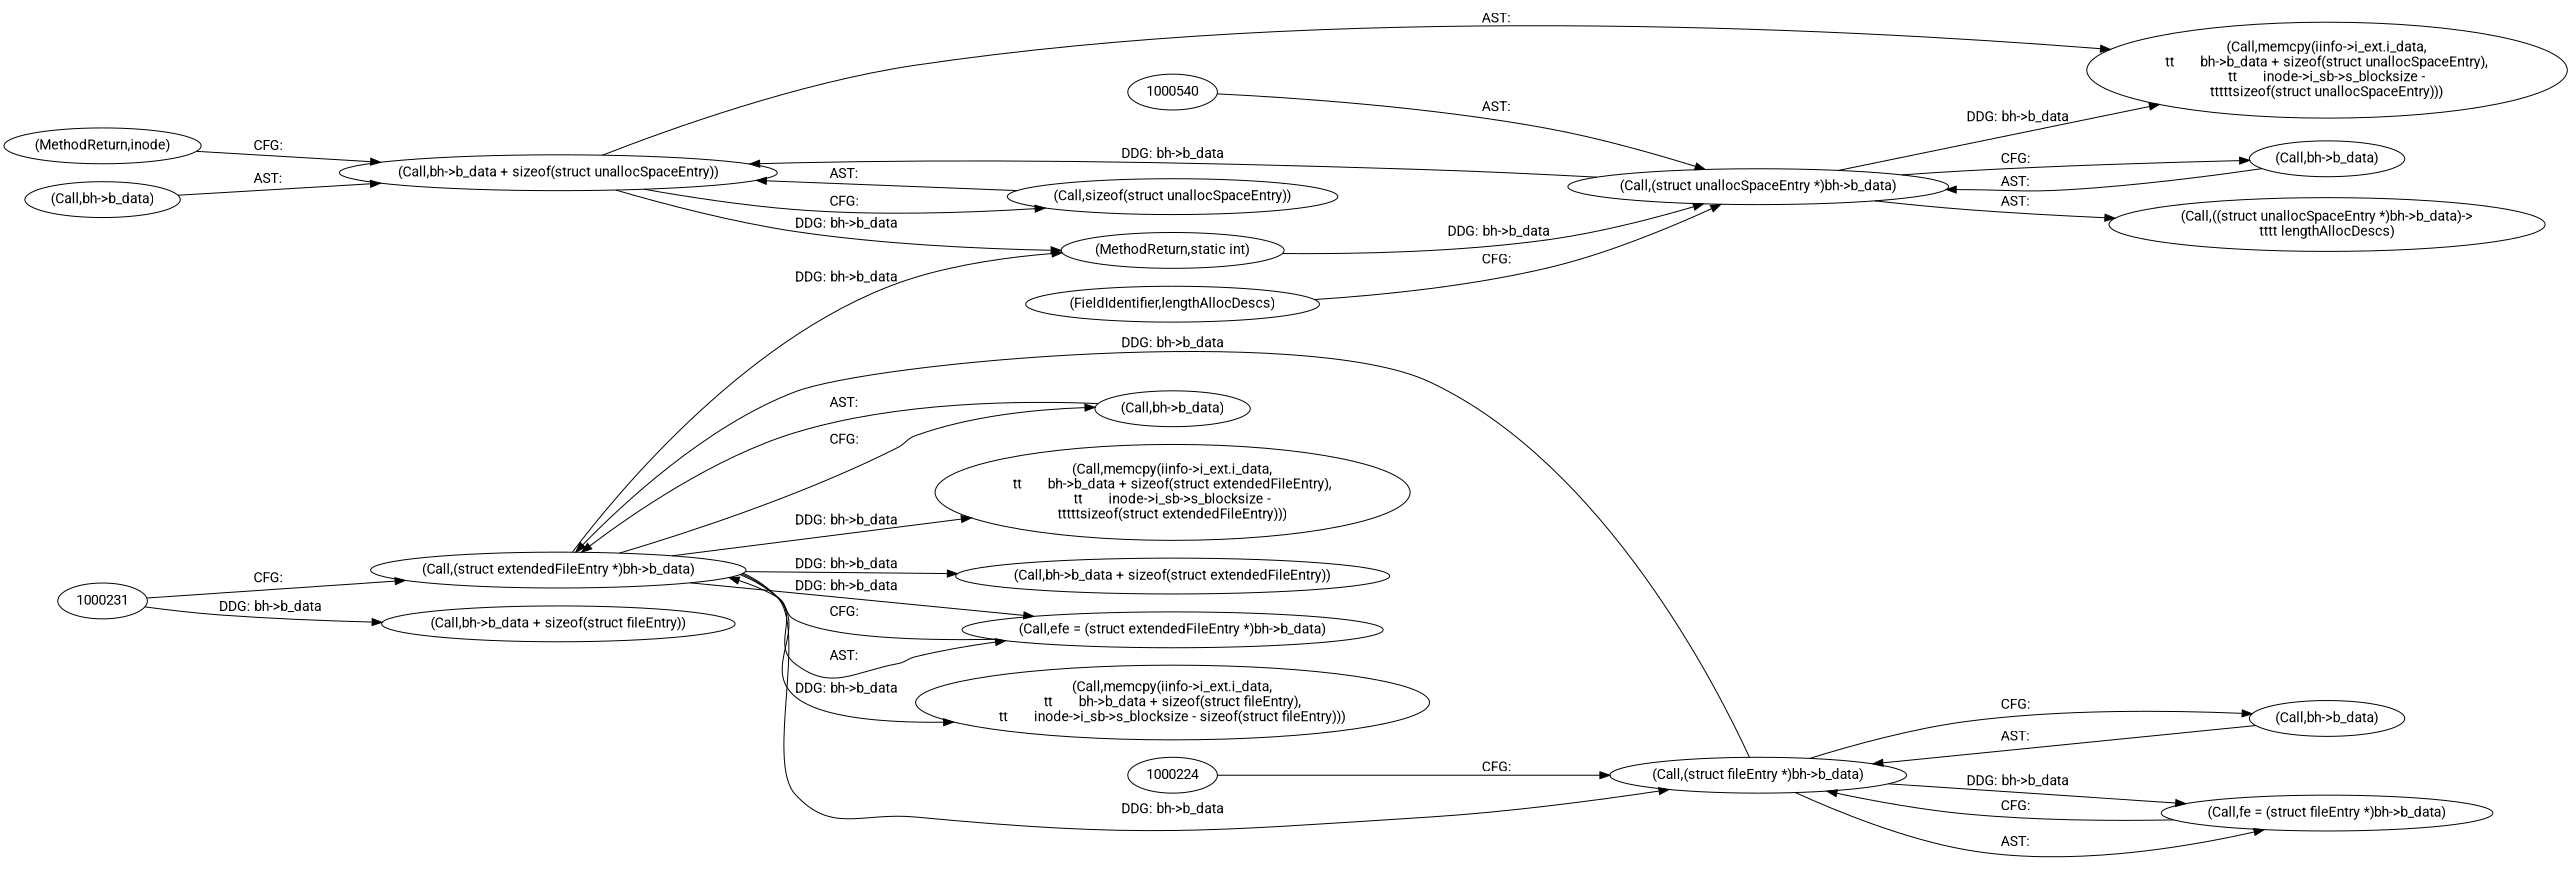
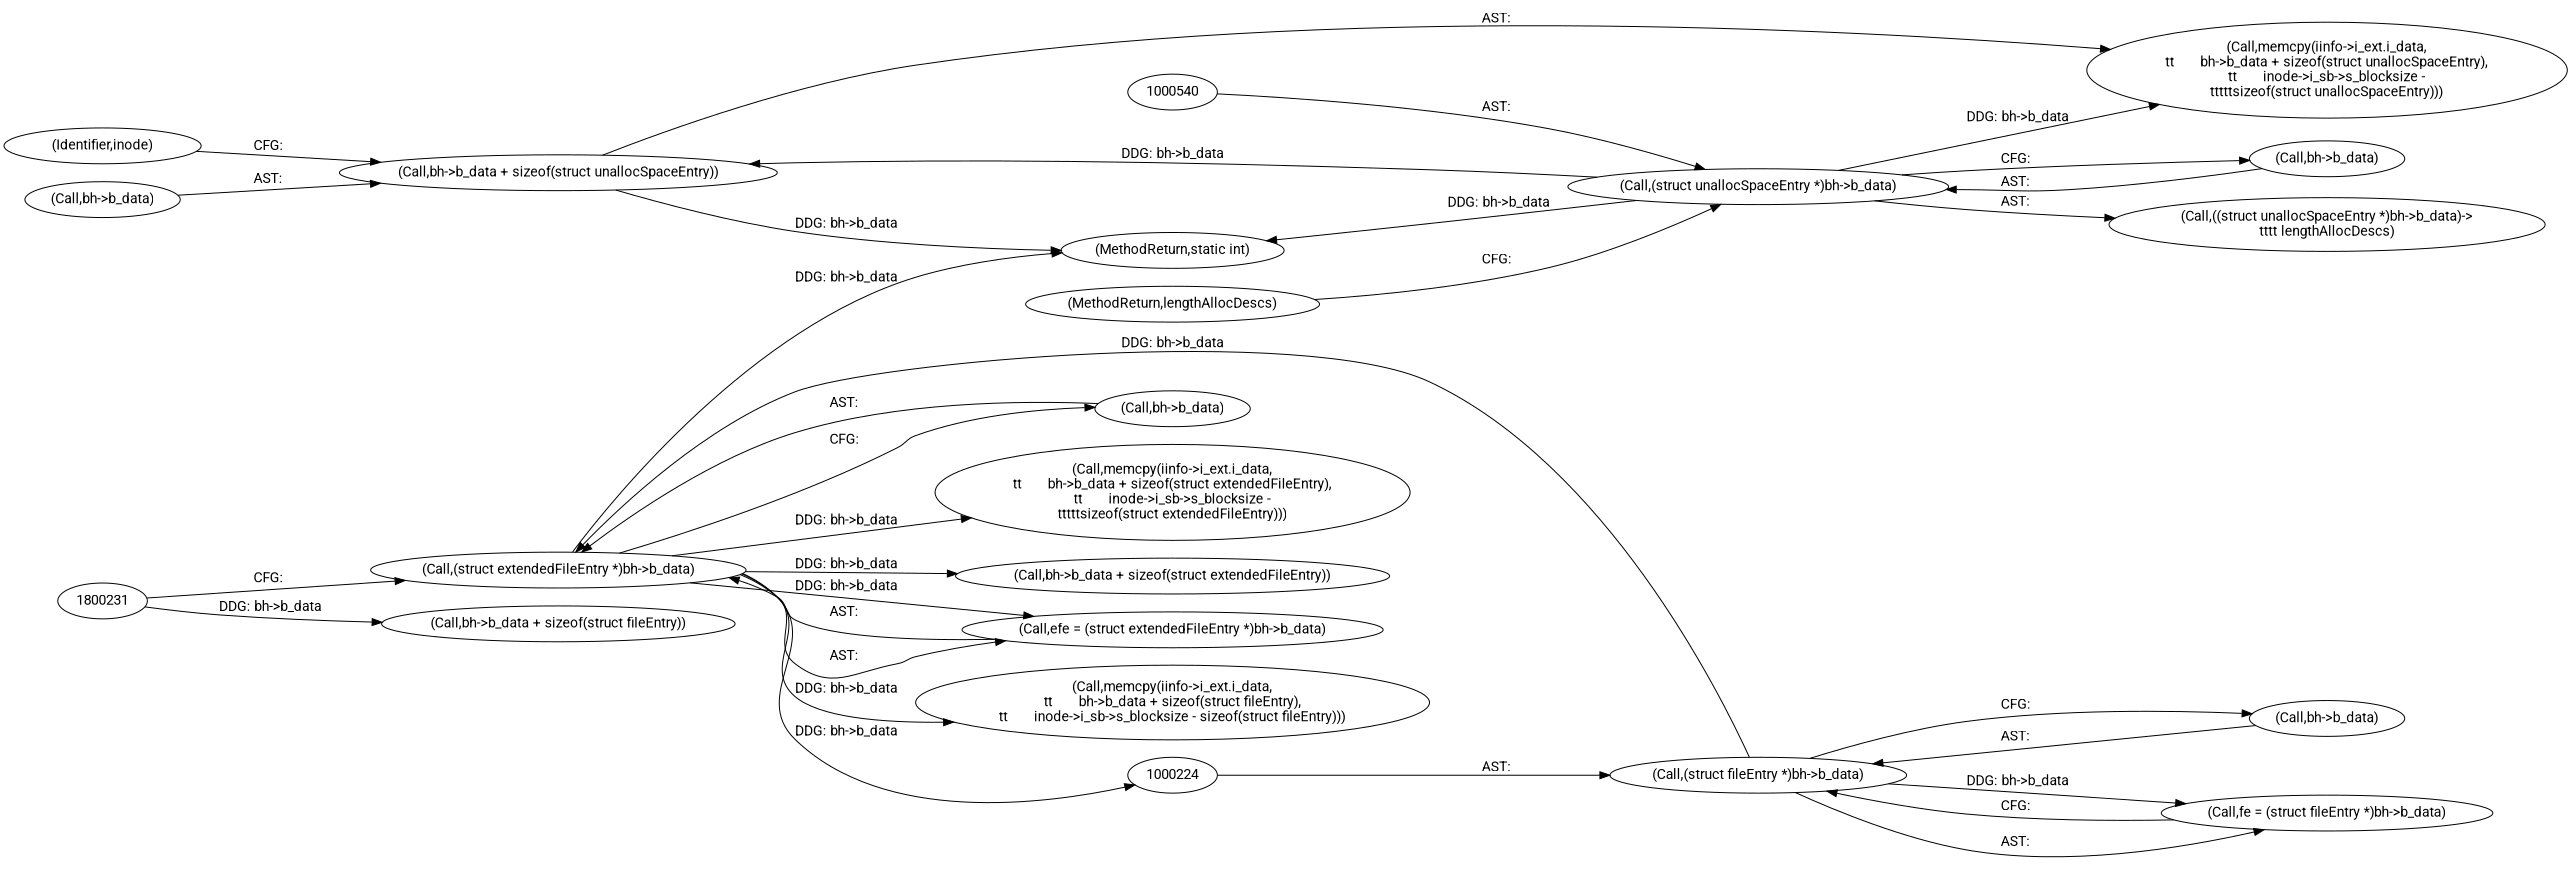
(103, 146) -> (103, 146)
(1173, 197) -> none
(1490, 246) -> (1457, 221)
(1173, 304) -> (1173, 304)
(103, 601) -> (103, 601)
(846, 612) -> (846, 612)
(1499, 768) -> (1499, 768)
(1102, 830) -> (859, 779)
